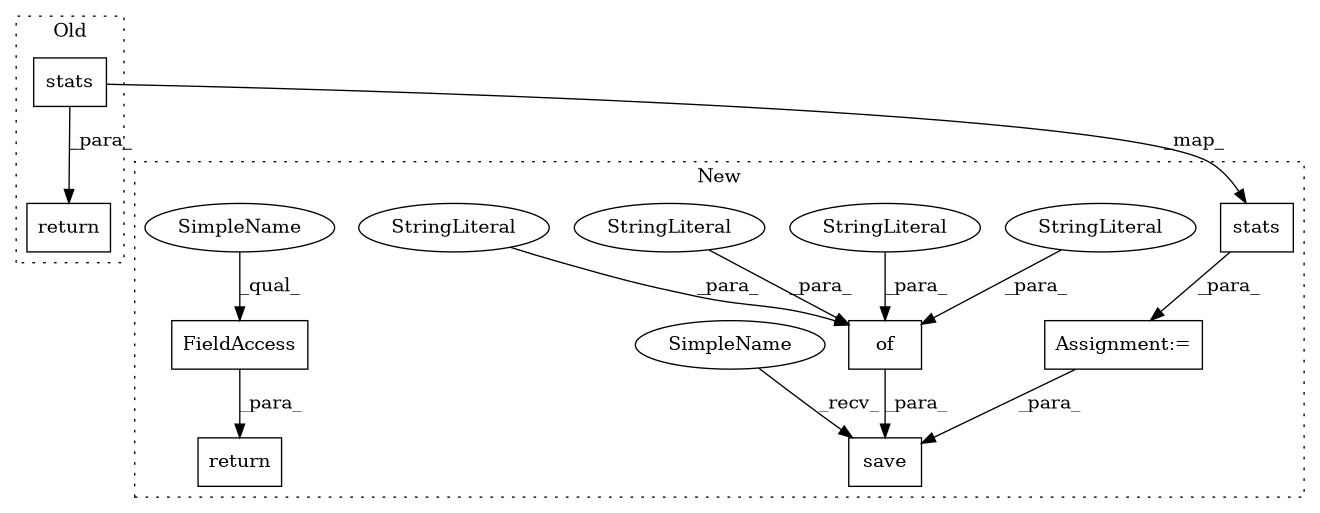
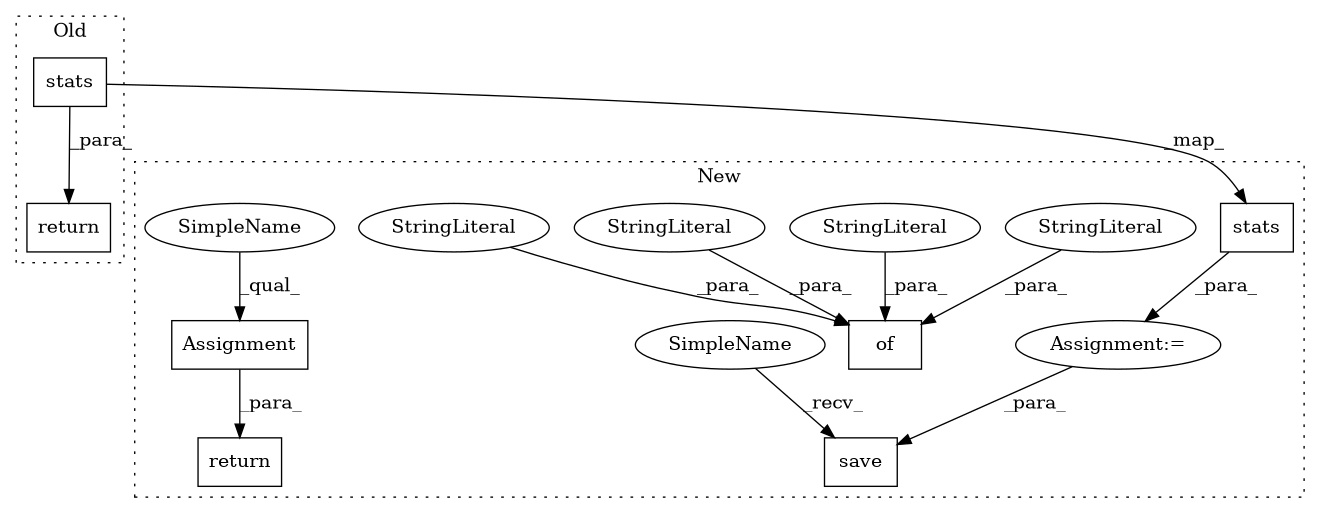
(240, 345) -> (240, 345)
(1124, 345) -> (1118, 345)
(885, 397) -> none
